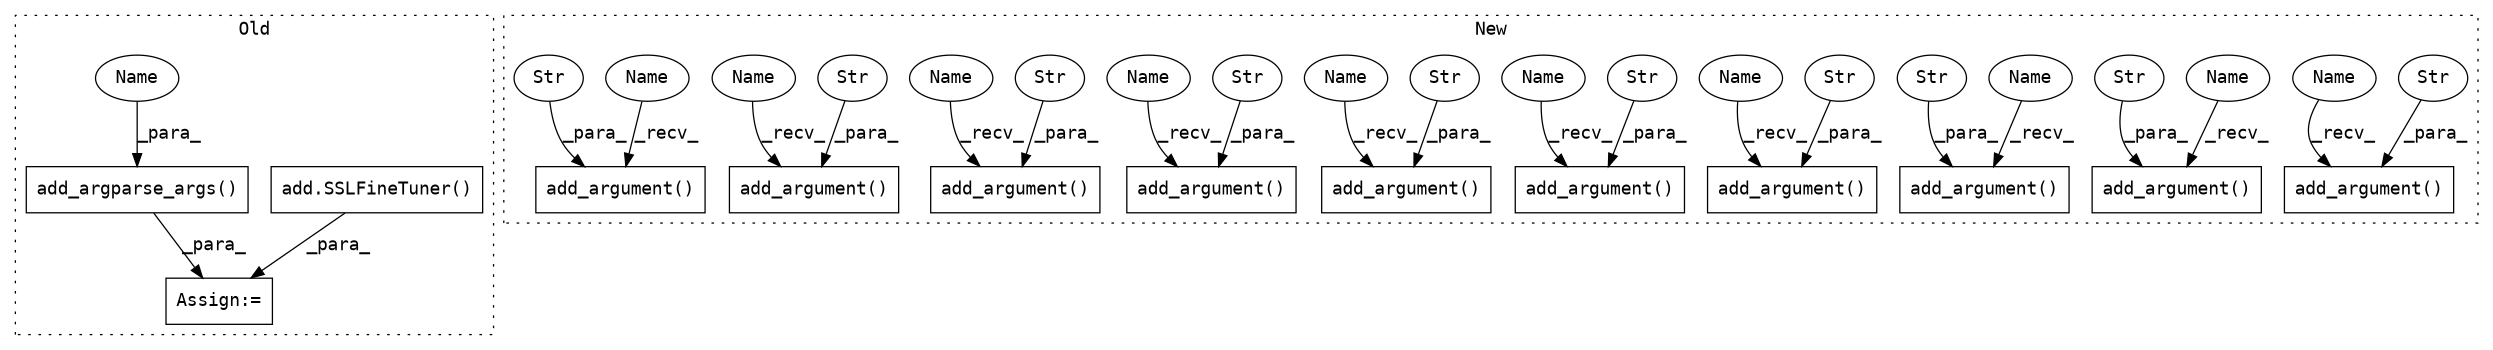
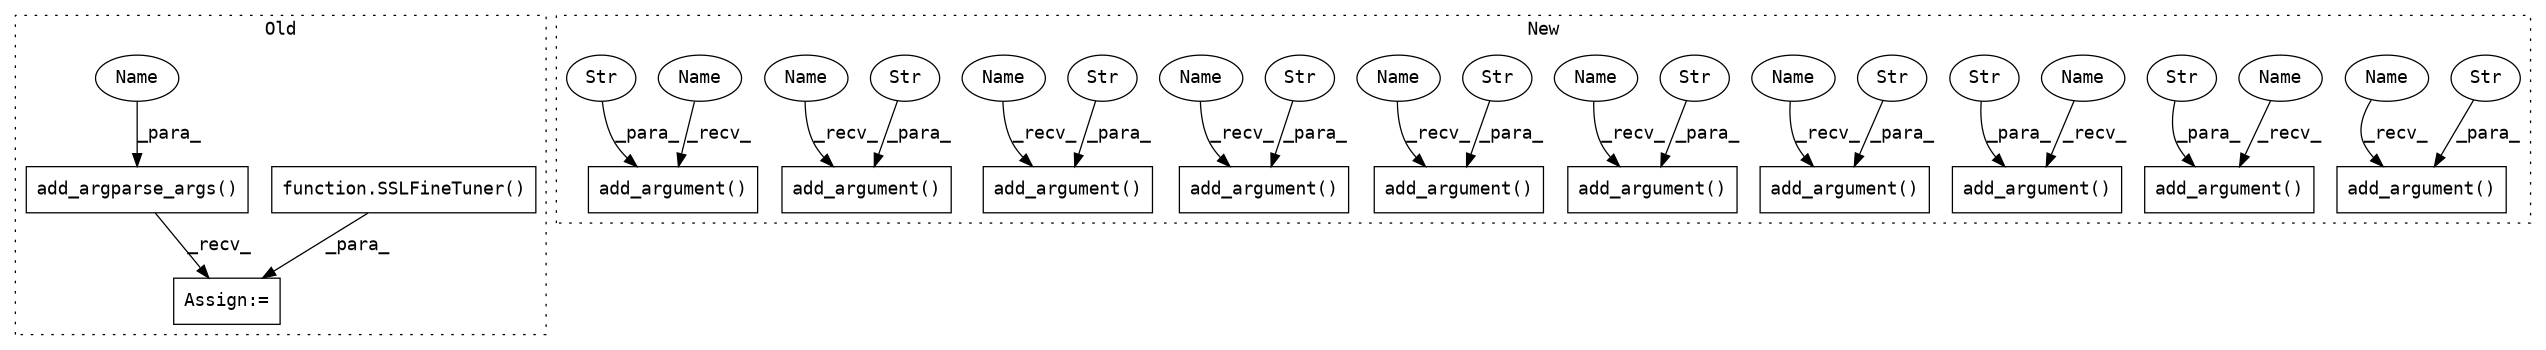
(377, 190) -> (404, 190)
(214, 245) -> (219, 245)
